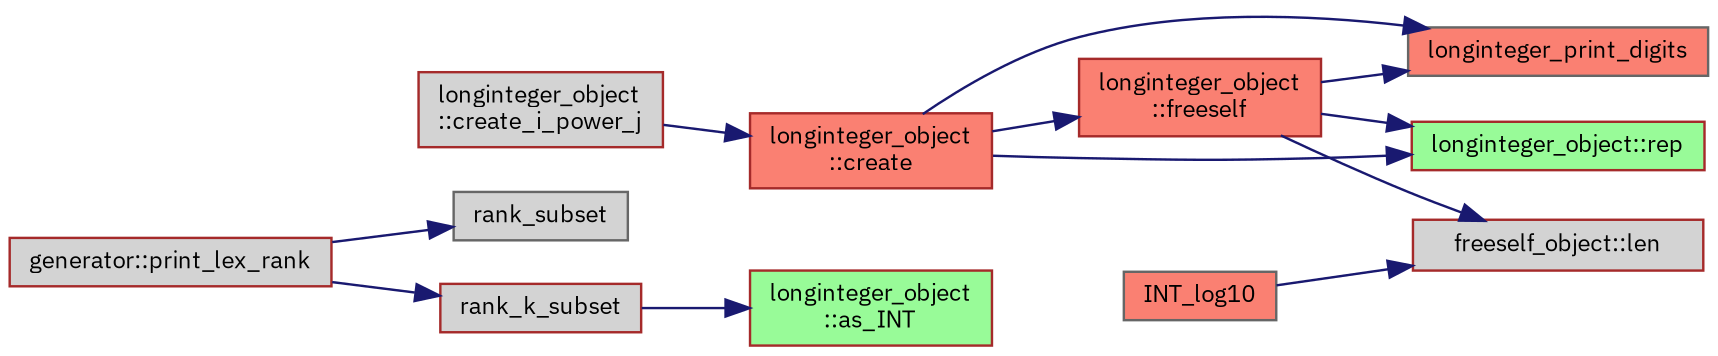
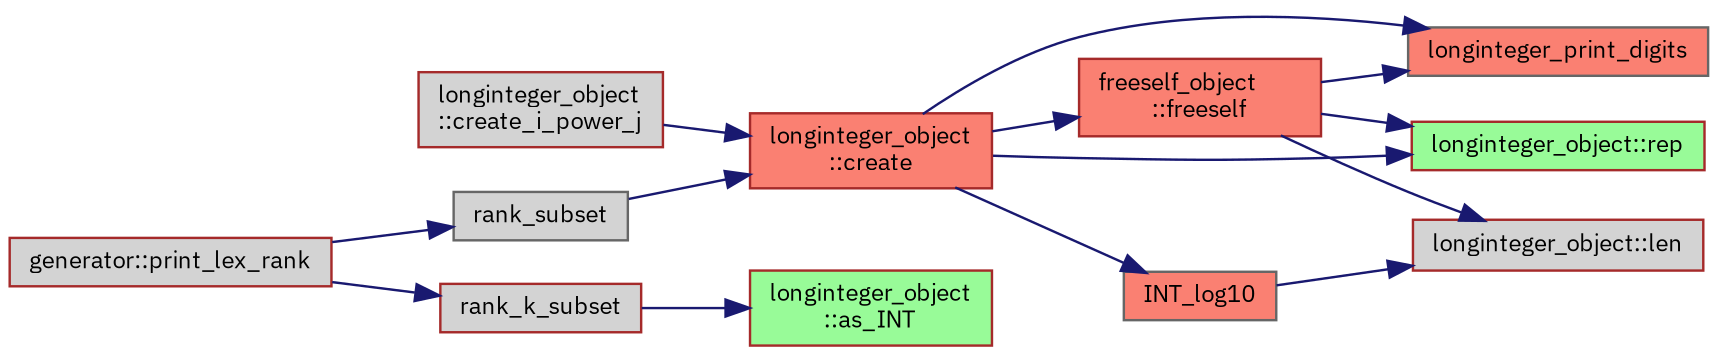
(1200, 98) -> (1200, 98)
none -> (677, 189)
none -> (1039, 225)
(1558, 245) -> (1558, 245)
